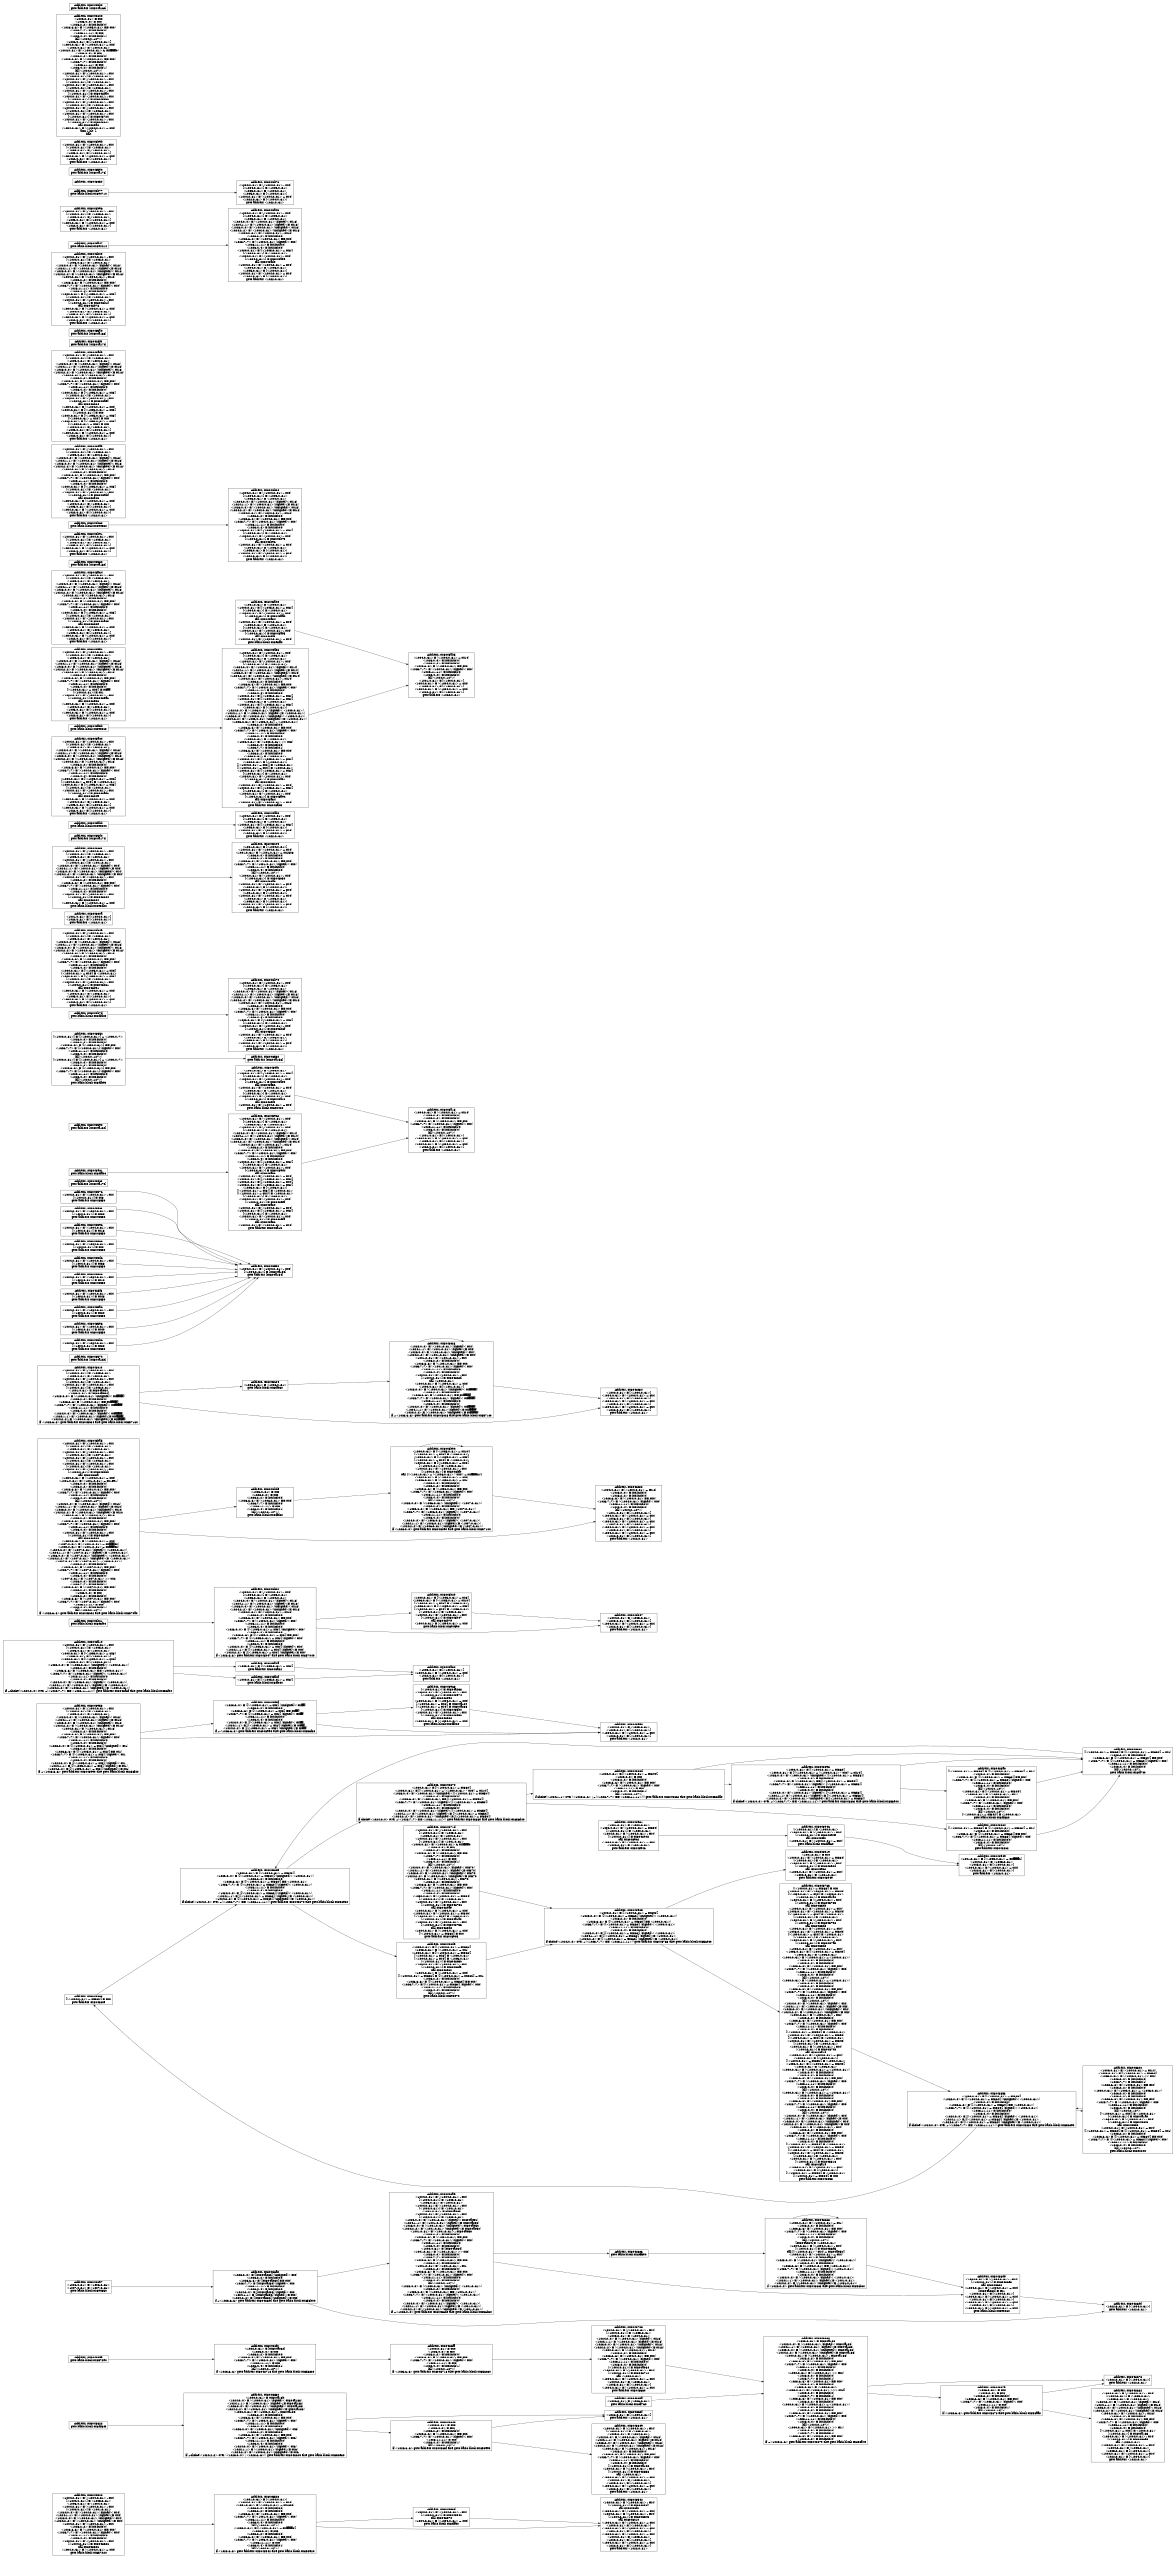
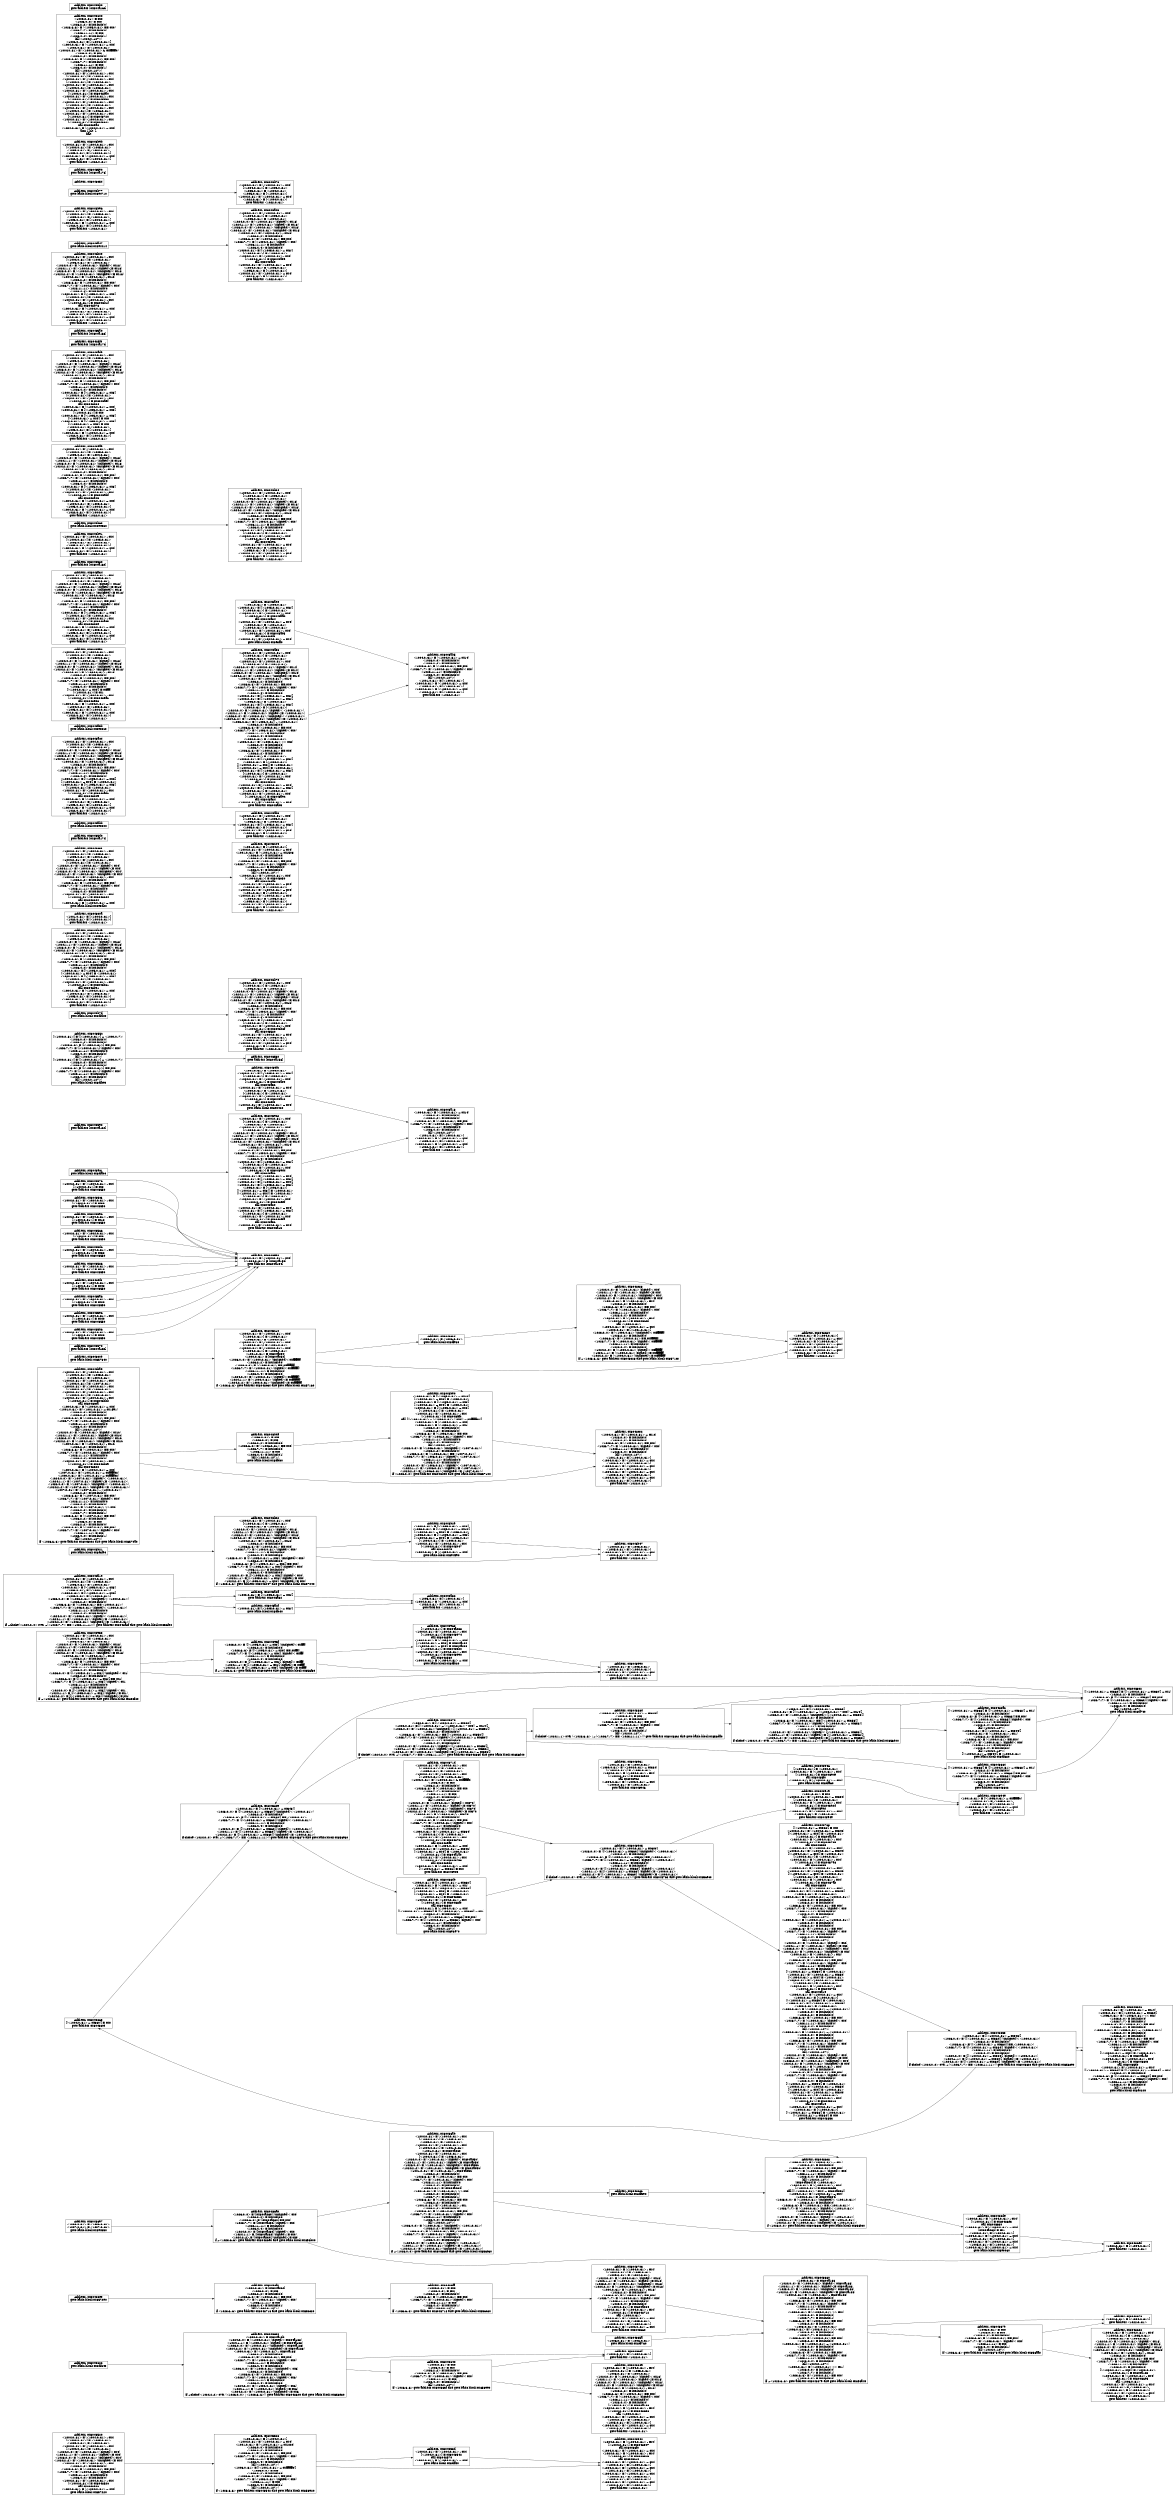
(88, 1183) -> none
none -> (88, 1359)
